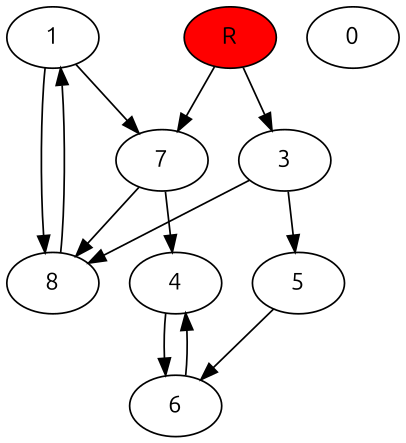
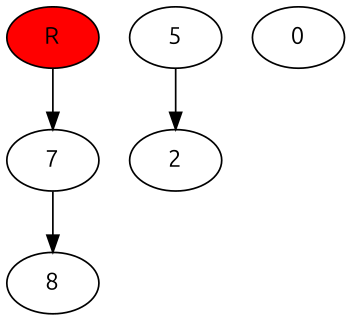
(53, 38) -> none
(285, 160) -> none
(176, 283) -> none
(176, 406) -> (176, 160)
